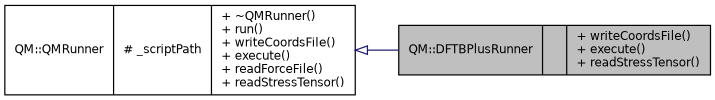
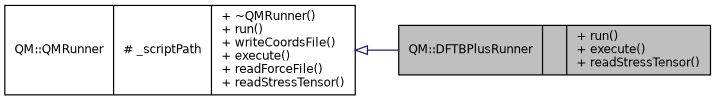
(634, 36) -> (598, 36)
